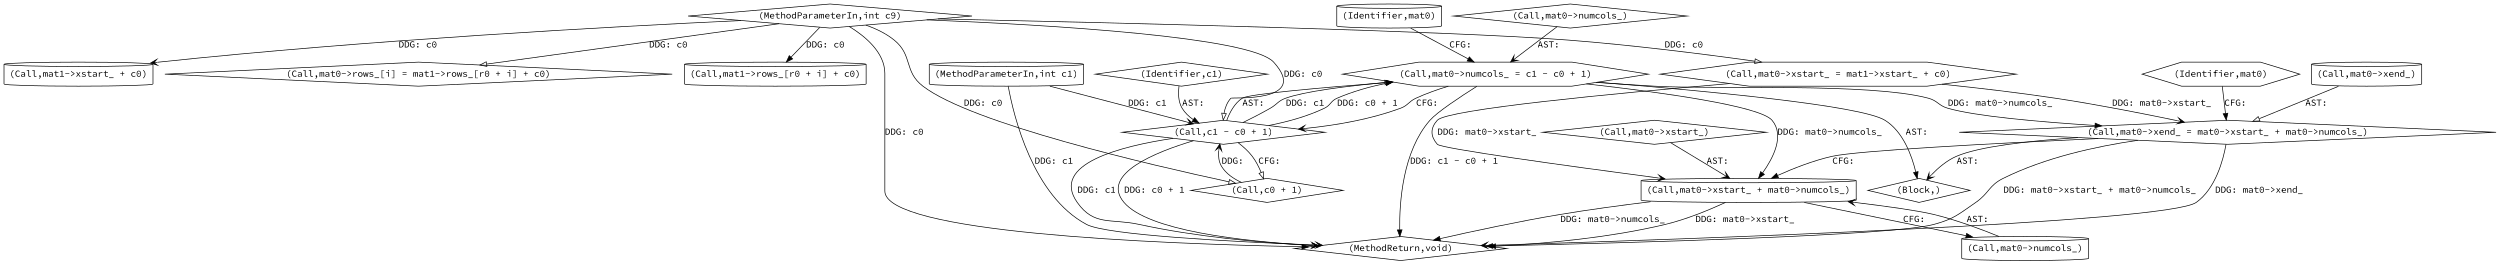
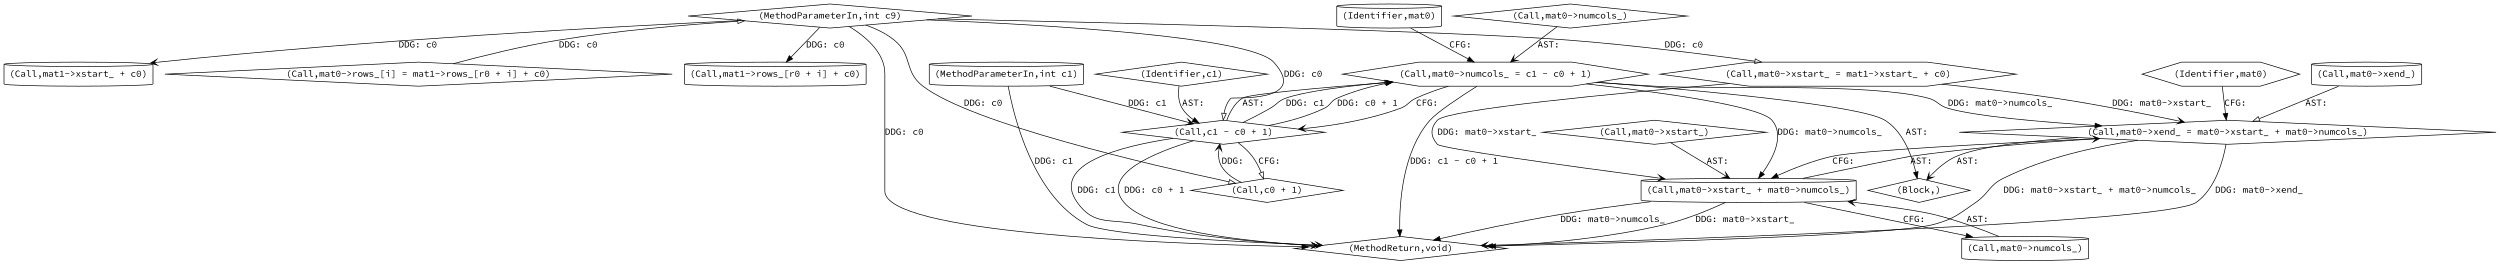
(633, 44) -> (594, 35)
none -> (1947, 152)
